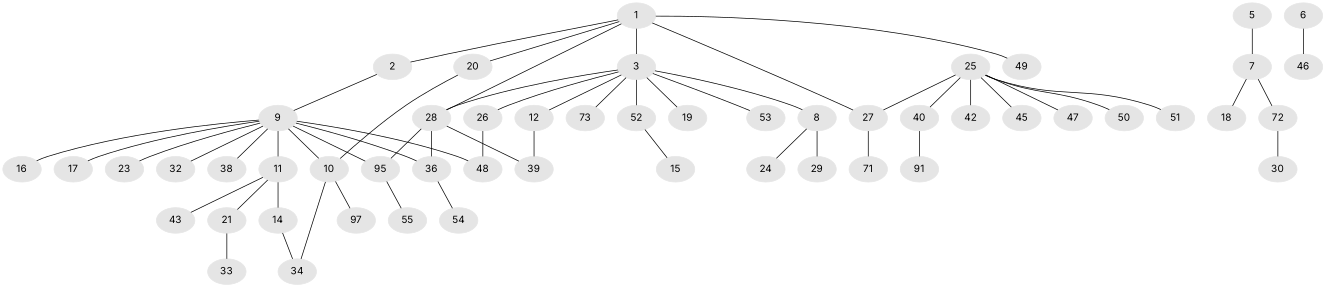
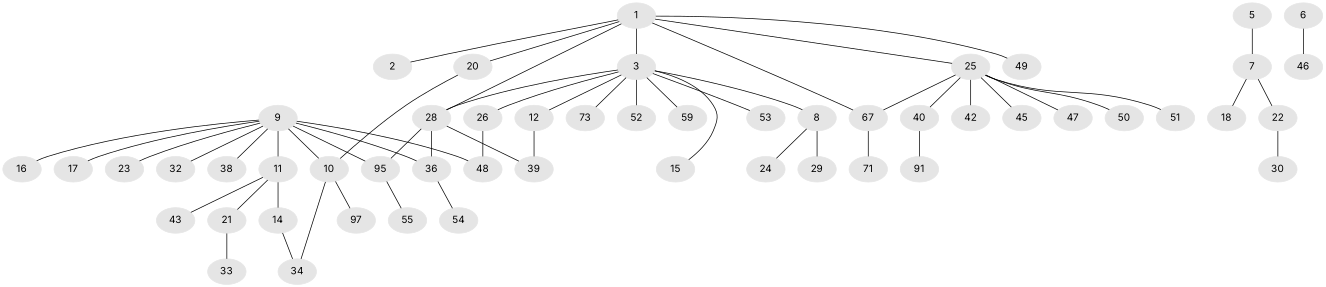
none -> (804, 41)
(335, 92) -> none
(688, 118) -> (688, 118)
(868, 118) -> (868, 118)
(1278, 118) -> (1278, 118)
(656, 144) -> (712, 104)
